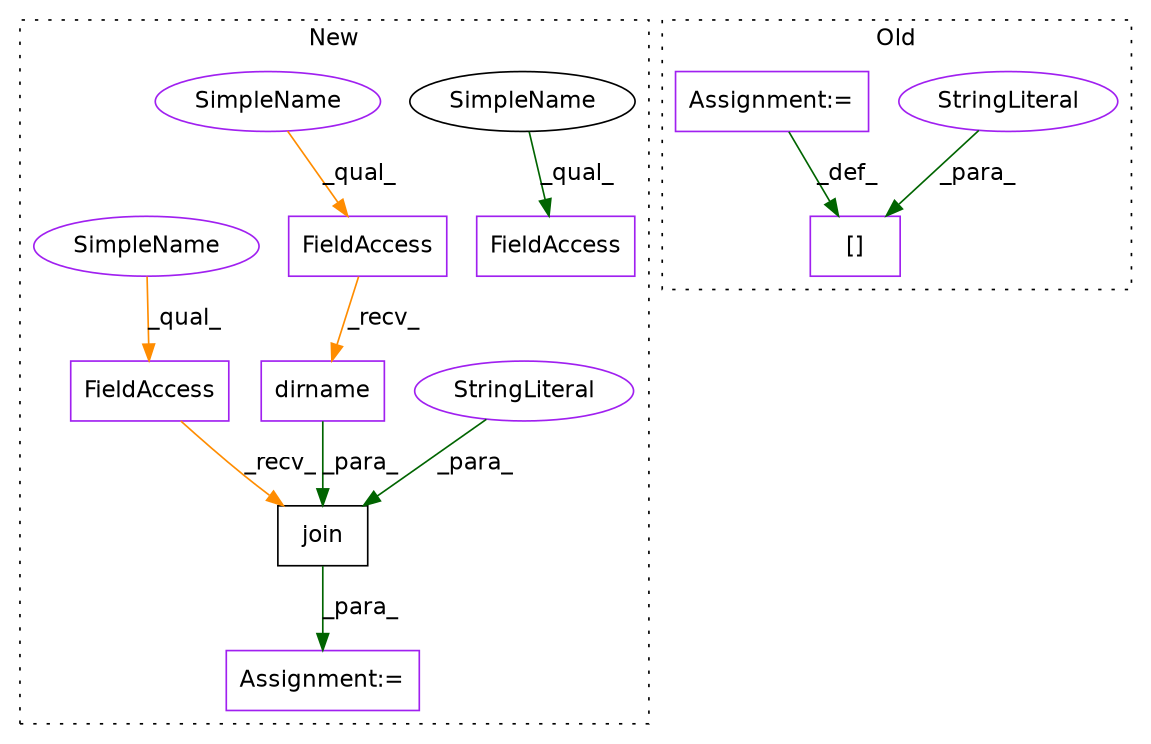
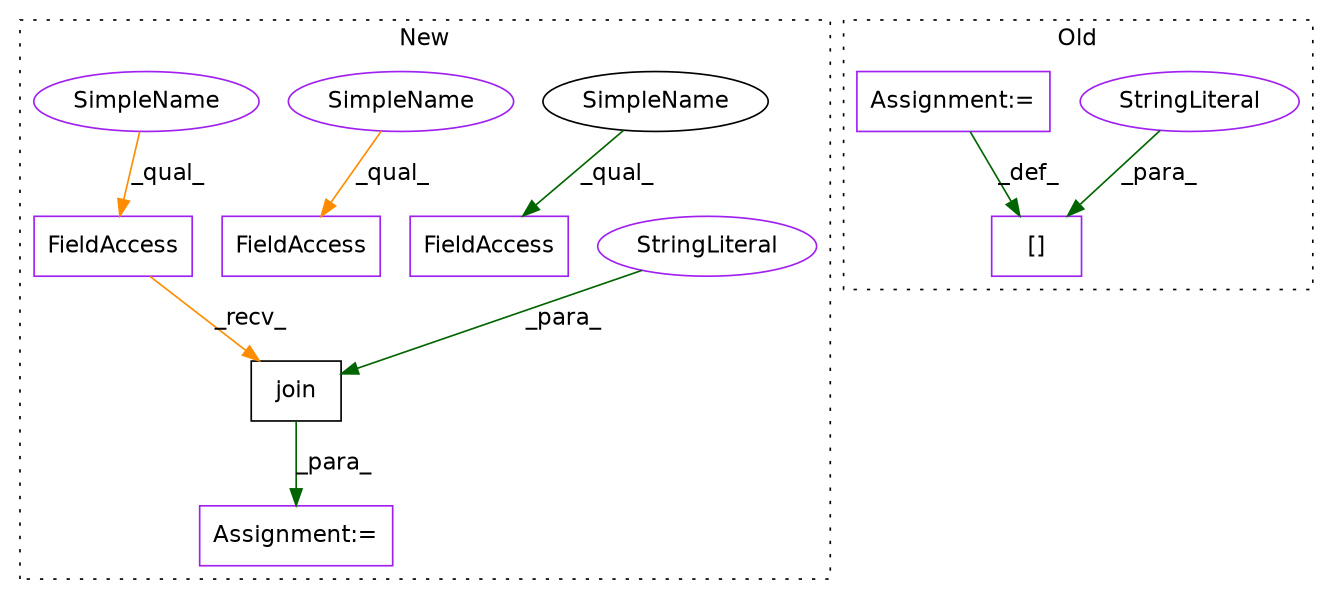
(323, 391) -> none
